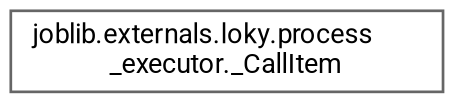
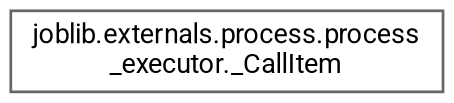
(227, 51) -> (227, 51)
